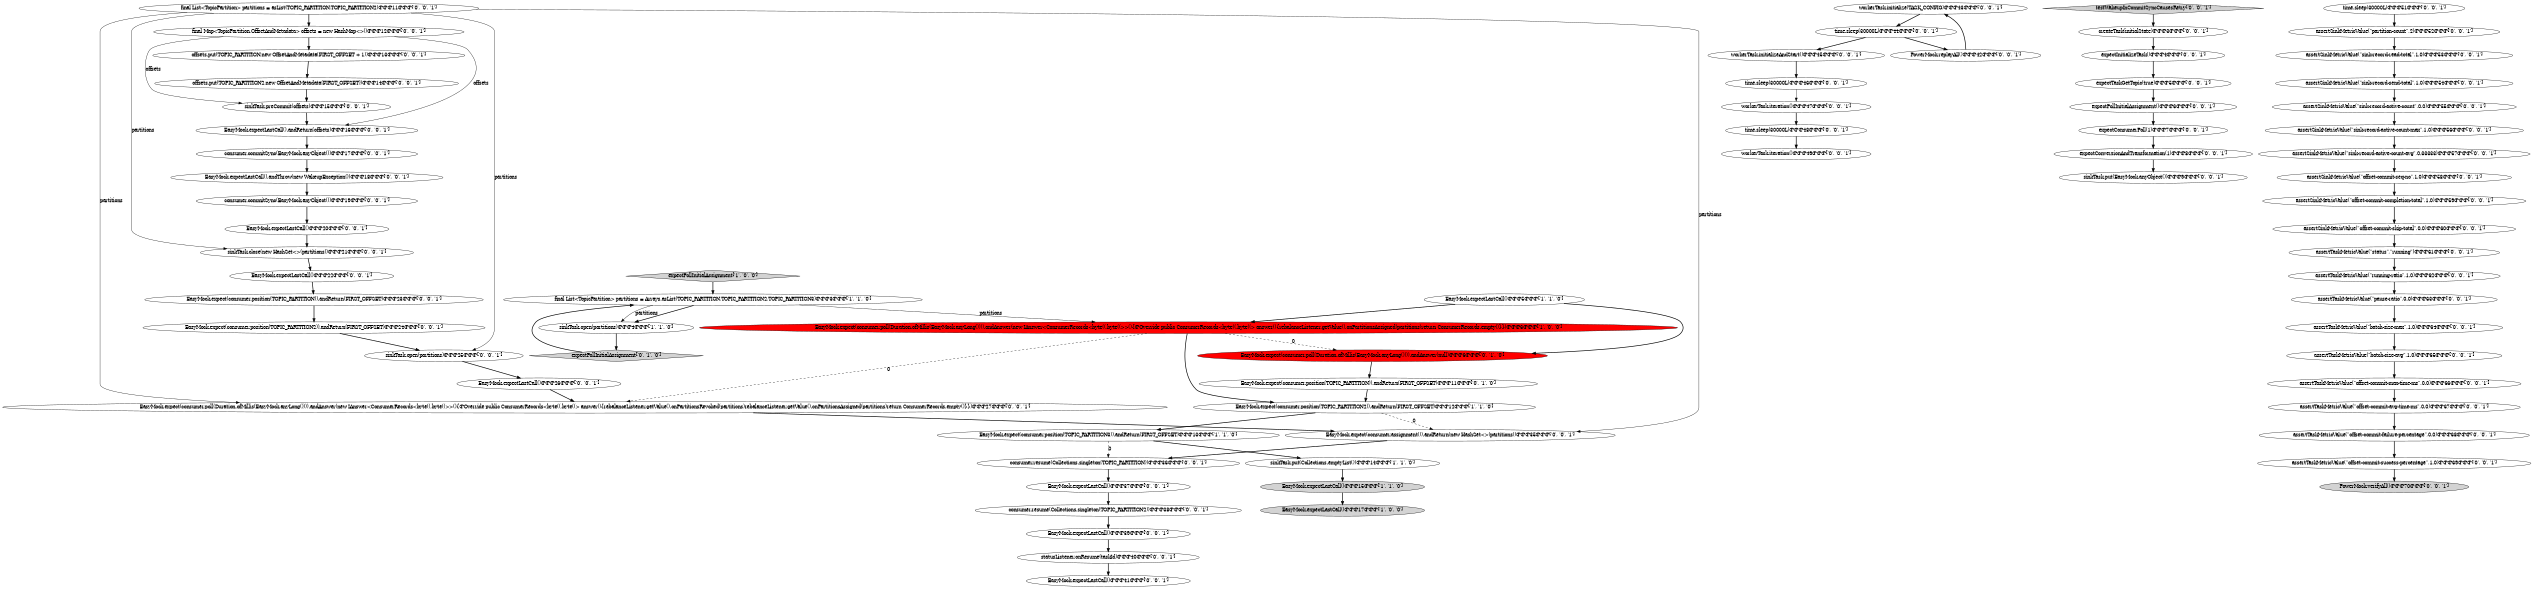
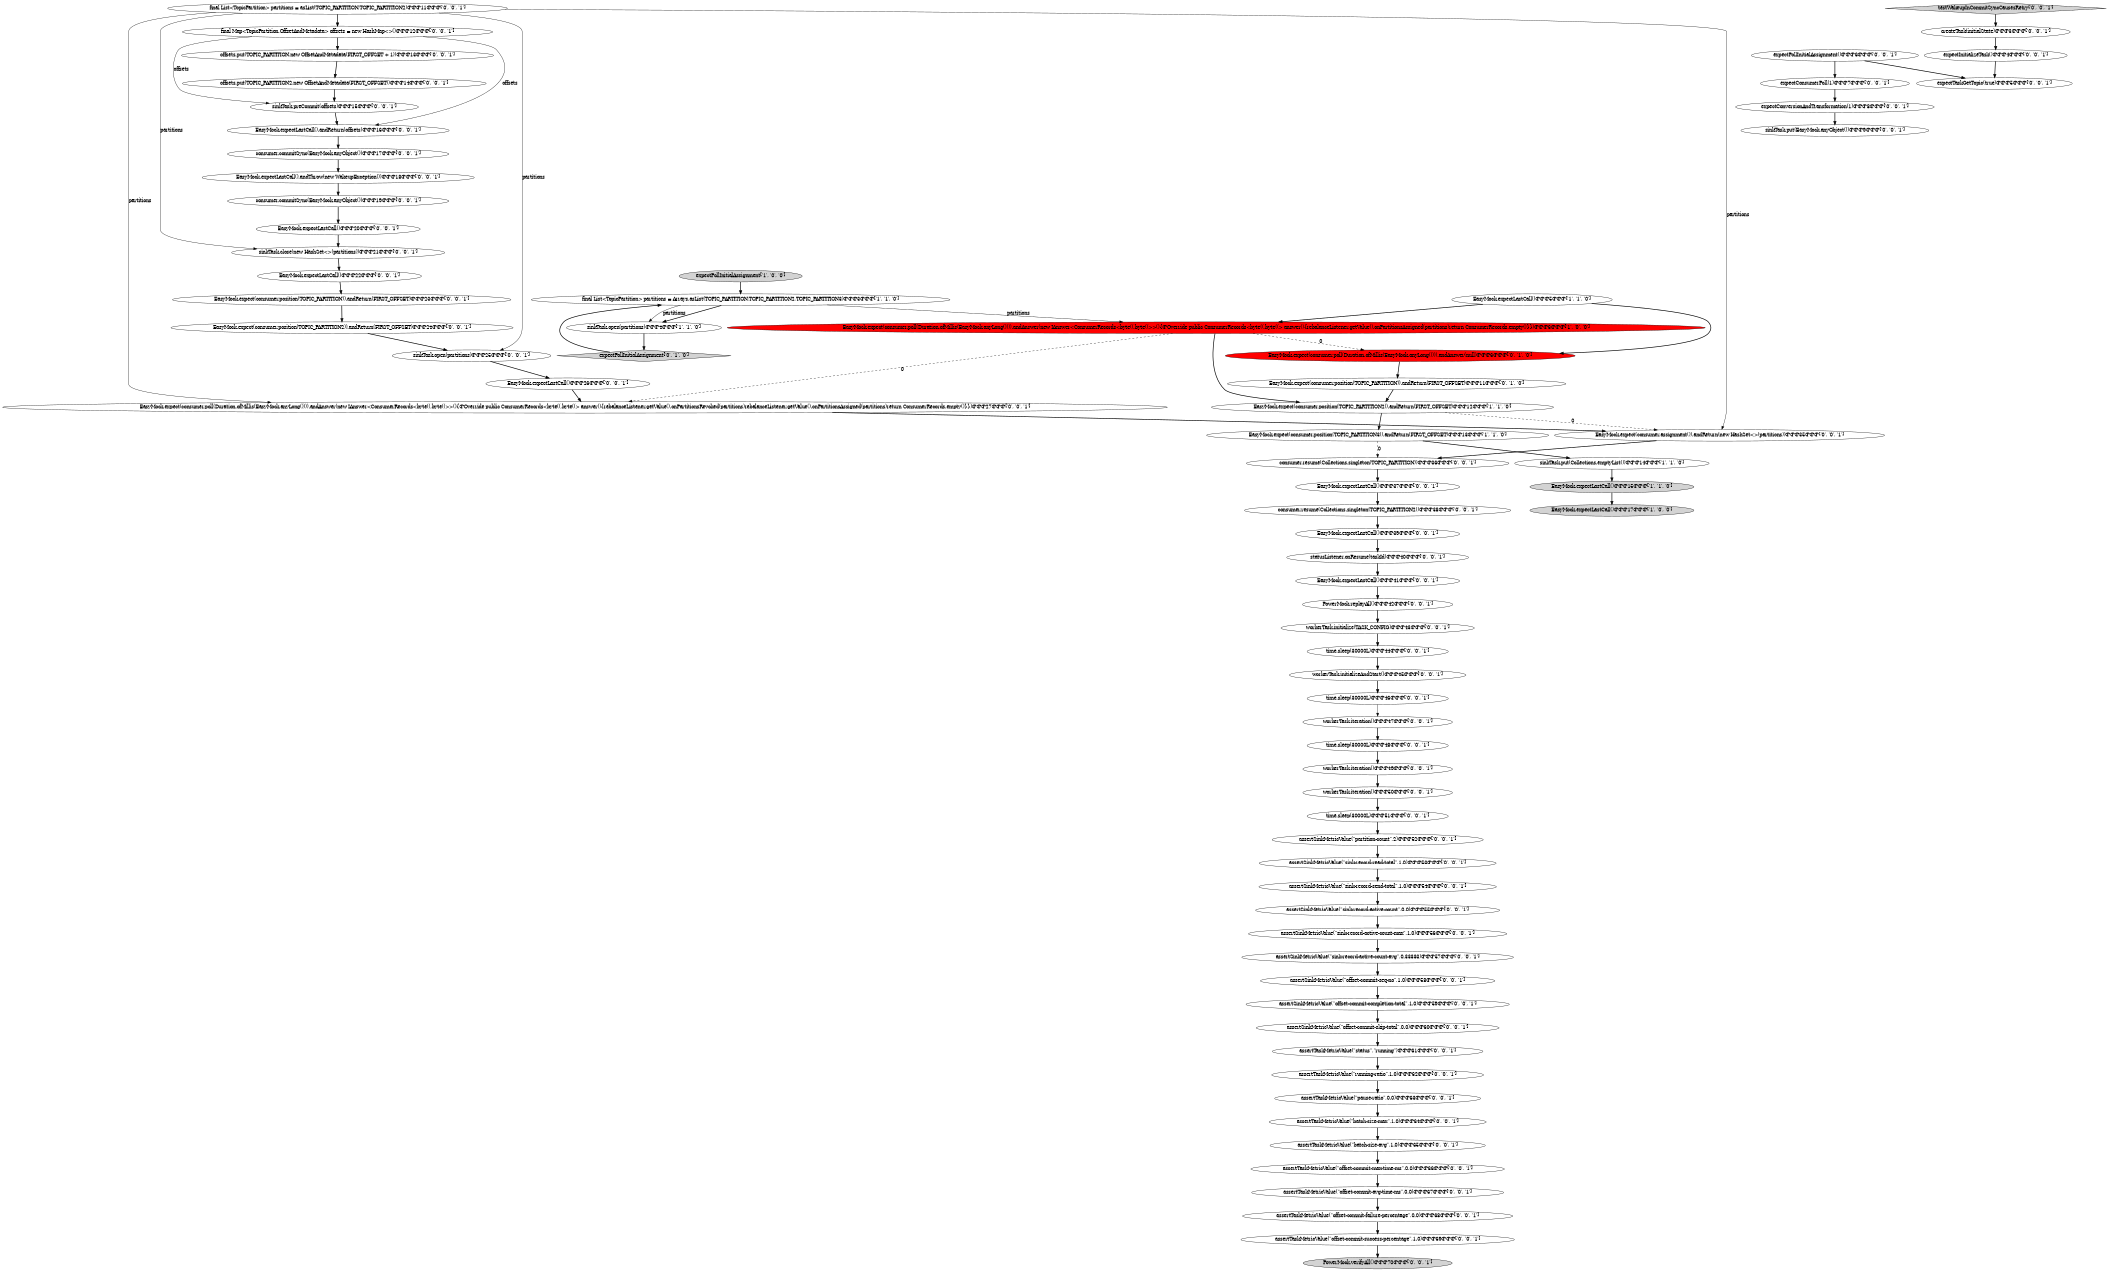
(1924, 43) -> (1378, 591)
(2153, 94) -> (1913, 69)
(713, 276) -> (741, 276)
none -> (1378, 793)
